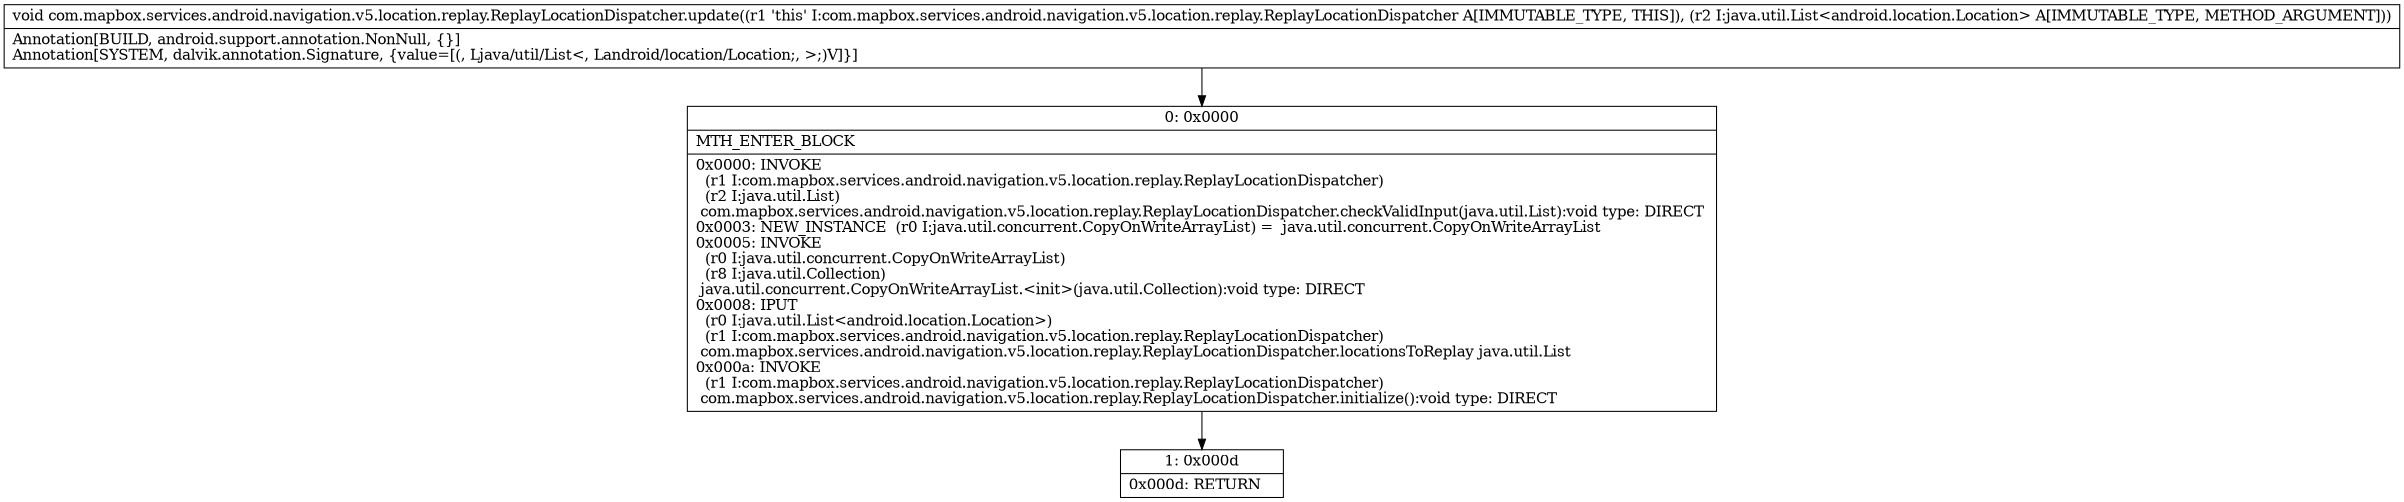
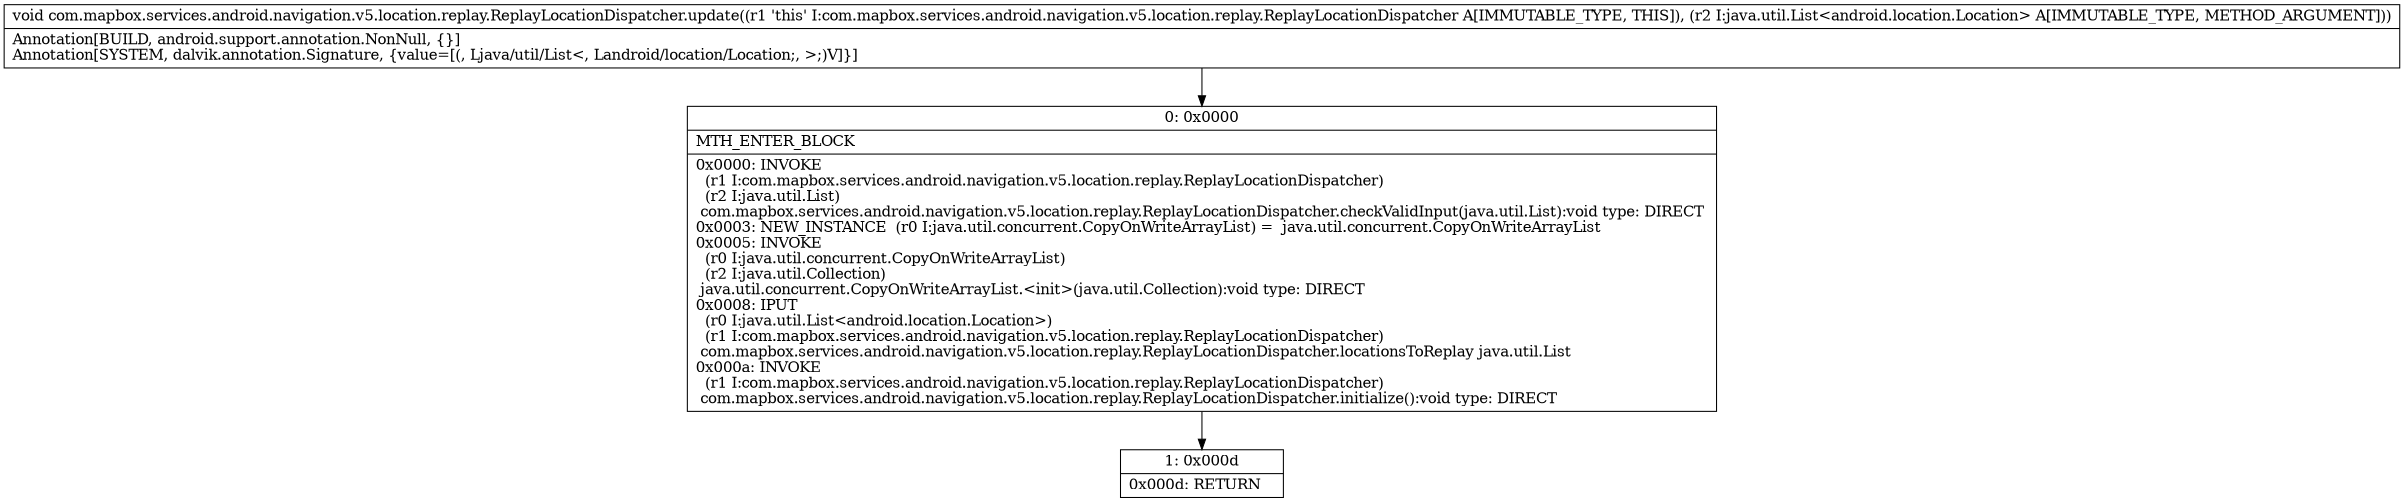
(791, 274) -> (791, 274)
